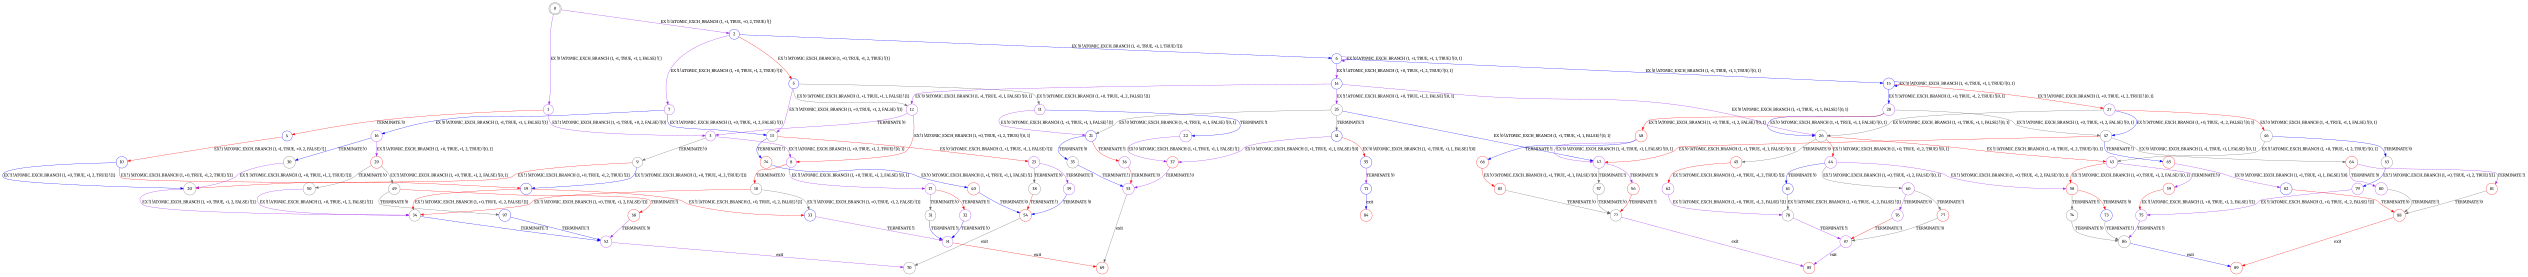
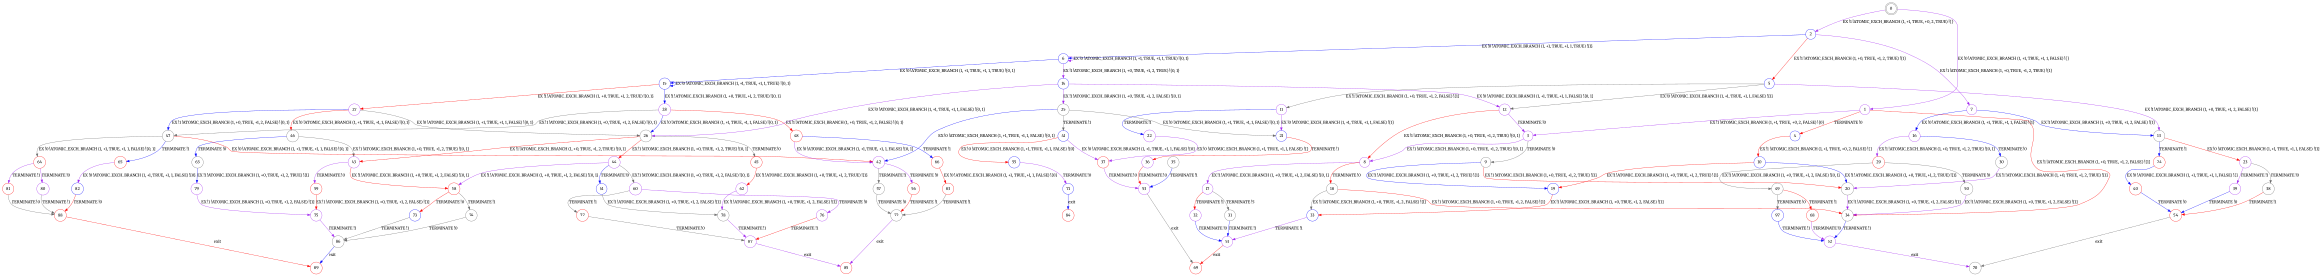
(1065, 142) -> none
(475, 191) -> (2103, 170)
(945, 202) -> (1241, 202)
(1582, 202) -> (957, 202)
